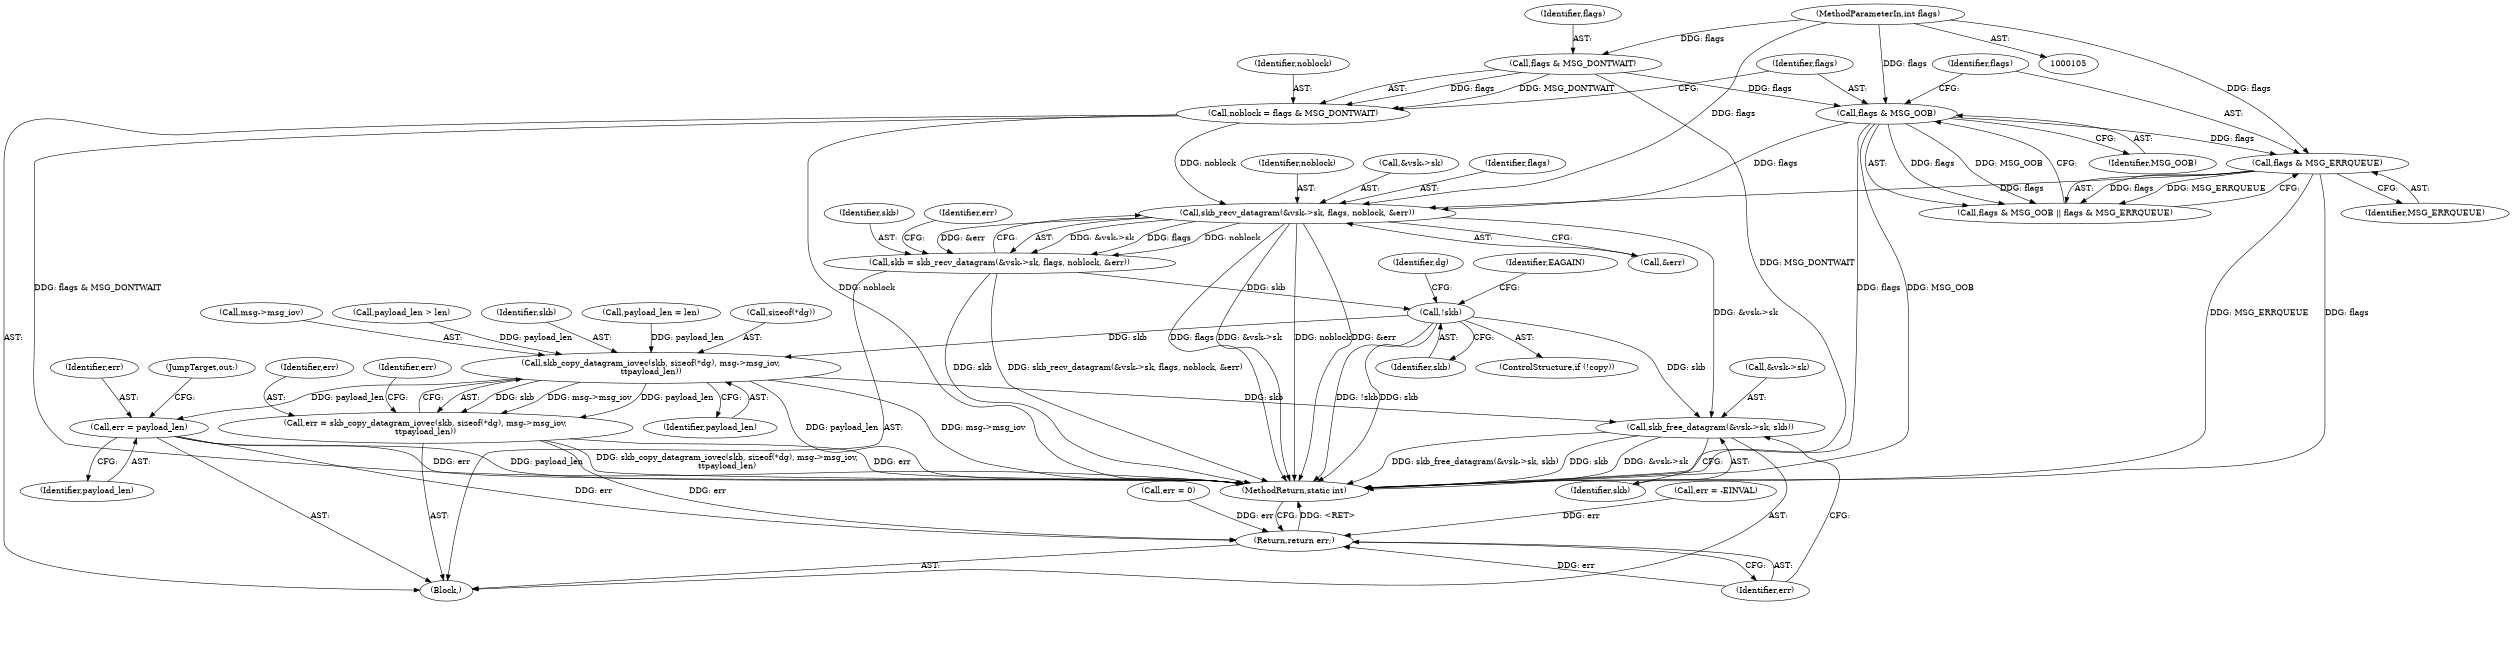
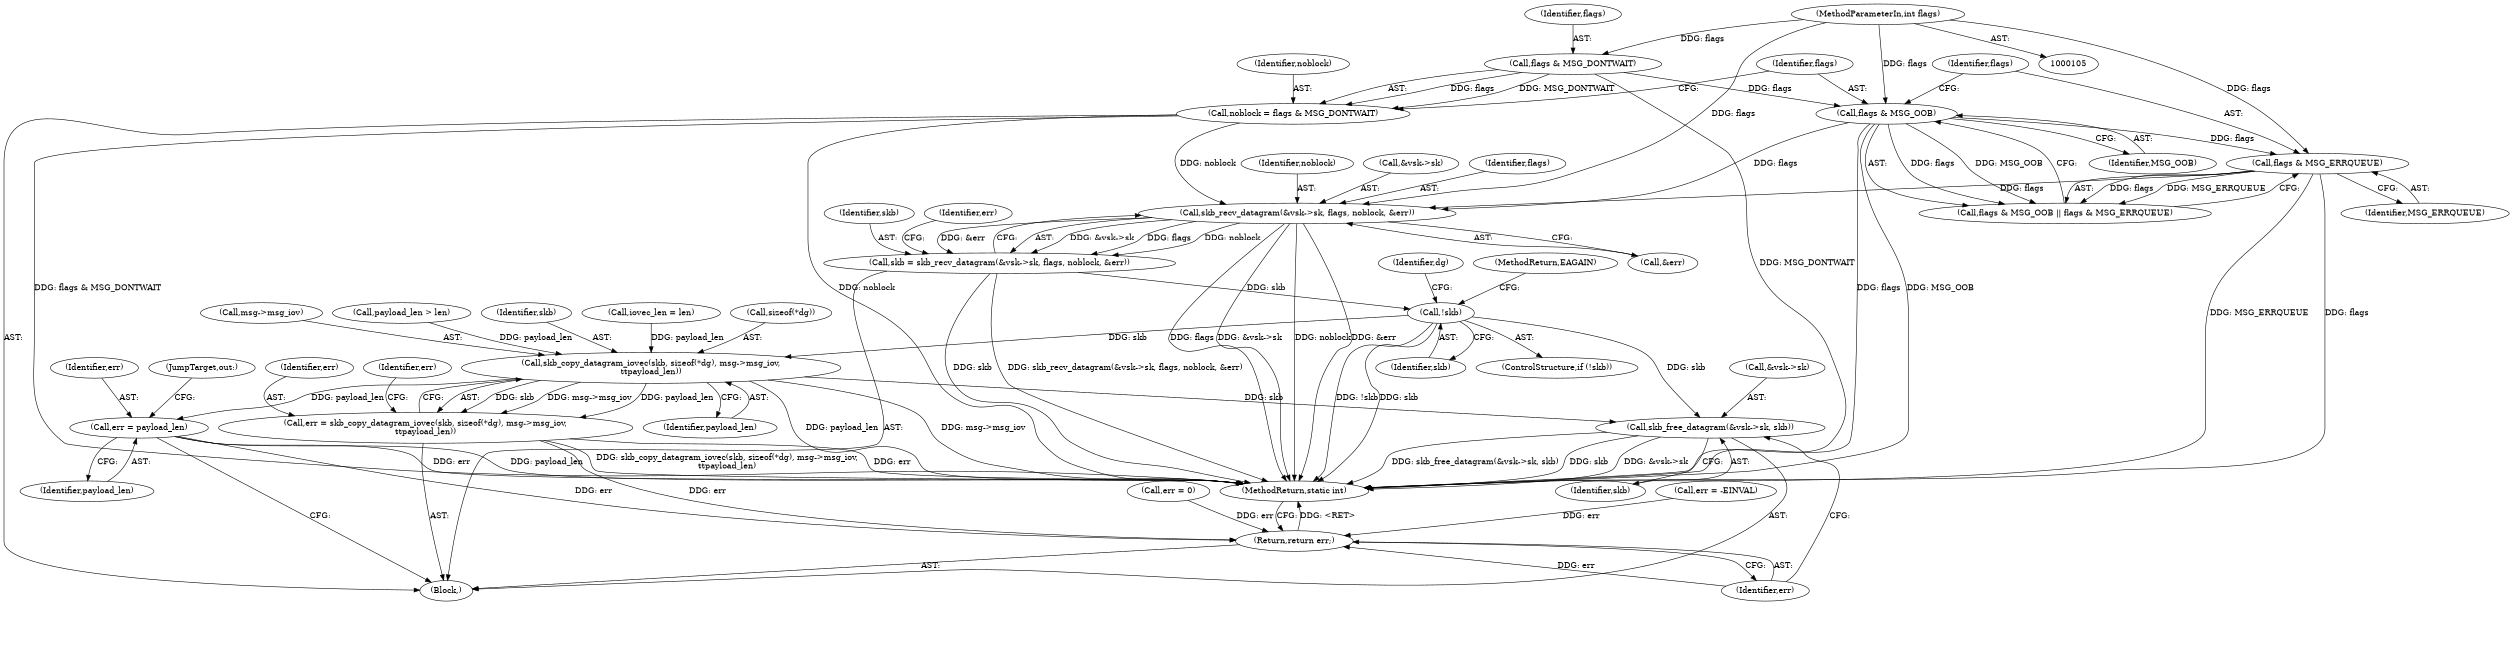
(1656, 237) -> none
(1546, 263) -> (1546, 263)
(651, 313) -> (651, 313)
(1557, 368) -> (1557, 368)
(322, 516) -> (322, 516)
